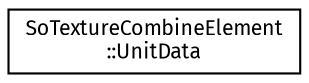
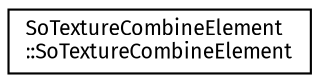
(154, 42) -> (160, 42)
